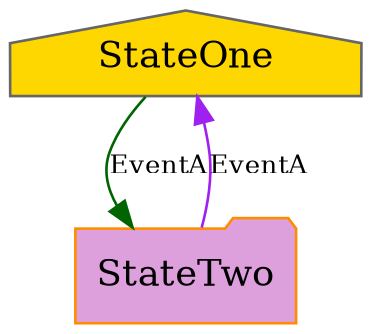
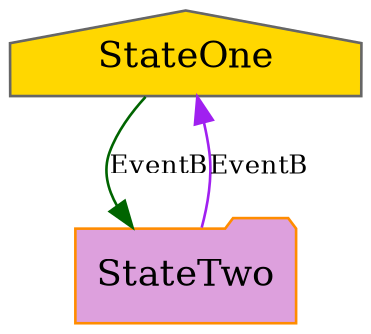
(159, 167) -> (159, 167)
(259, 167) -> (259, 167)
